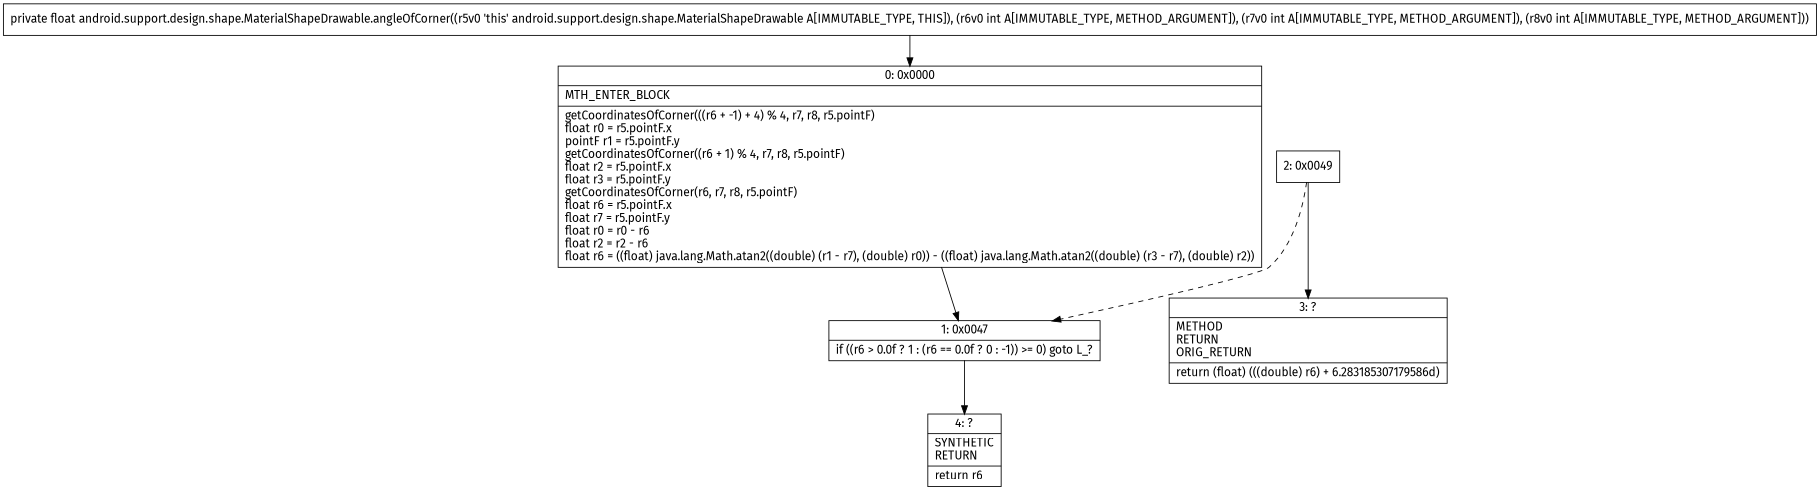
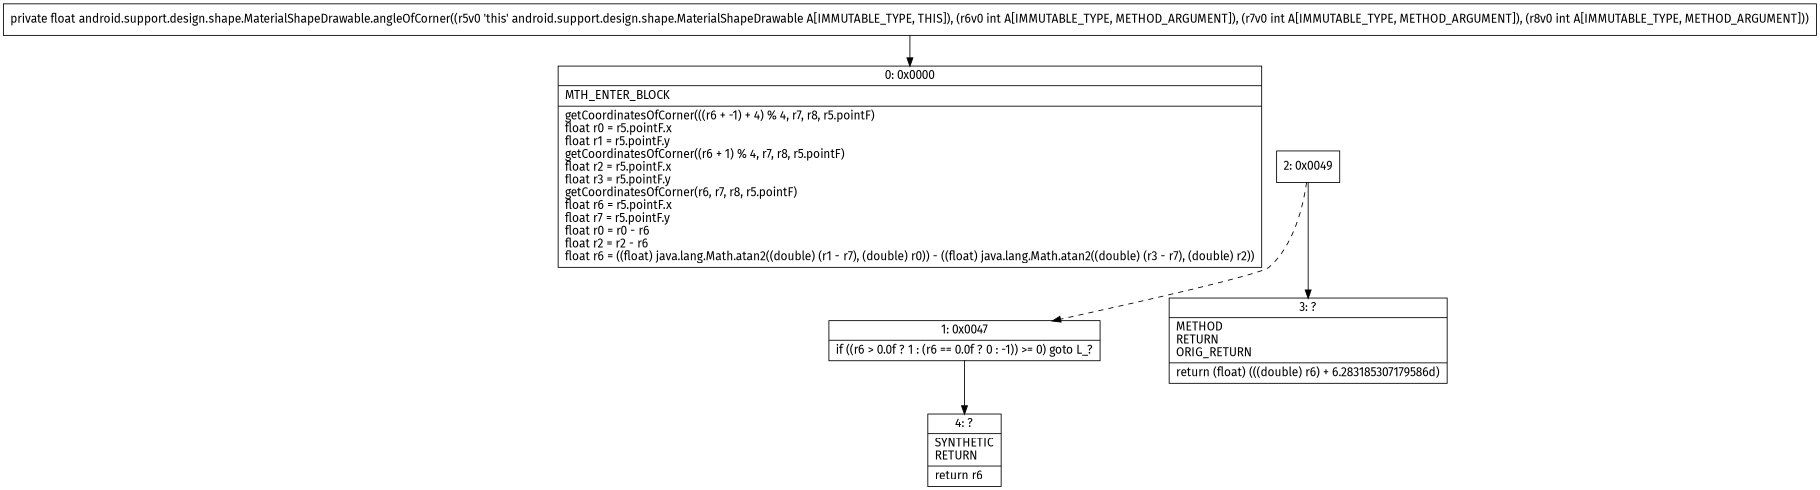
(623, 142) -> (618, 142)
(949, 290) -> none
